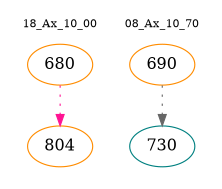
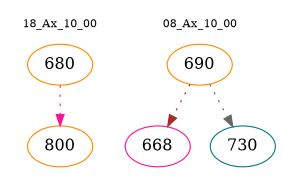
(162, 24) -> (200, 24)
(60, 146) -> (60, 146)
none -> (158, 146)
